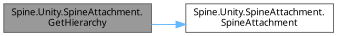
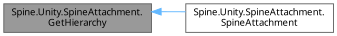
(164, 25) -> (173, 12)
